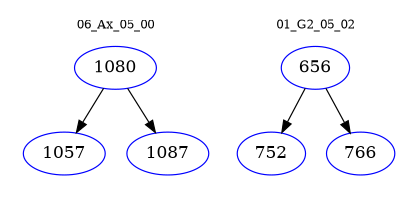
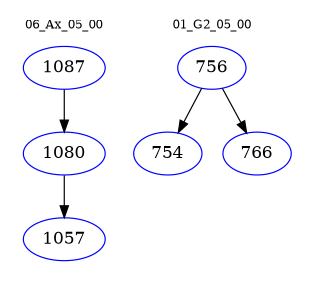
(316, 26) -> (212, 26)
(315, 68) -> (212, 68)
(138, 105) -> (64, 105)
(271, 154) -> (168, 154)
